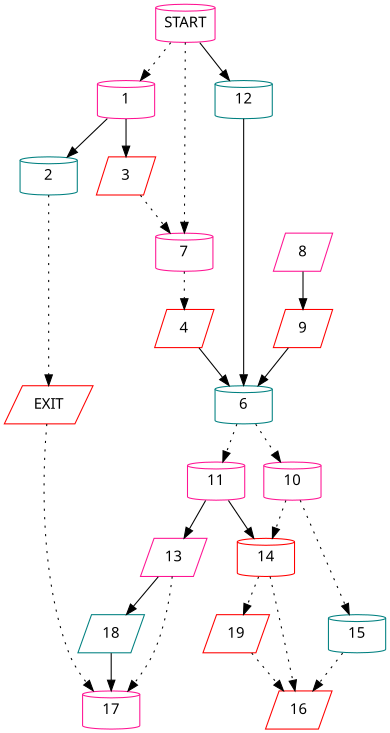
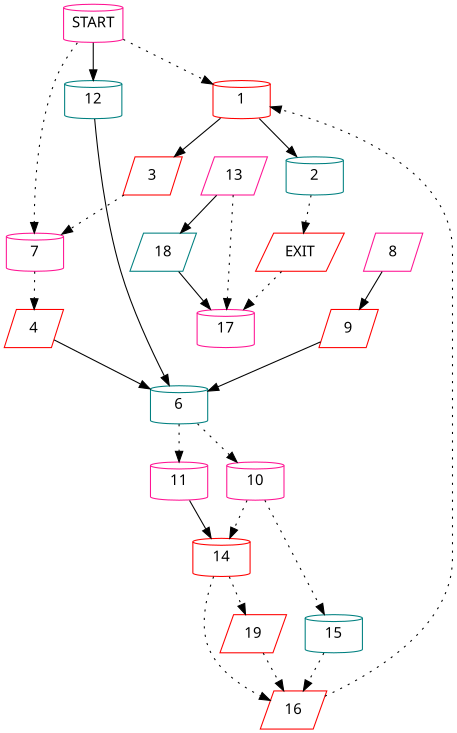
(126, 100) -> (242, 100)
none -> (452, 385)
(198, 515) -> none
